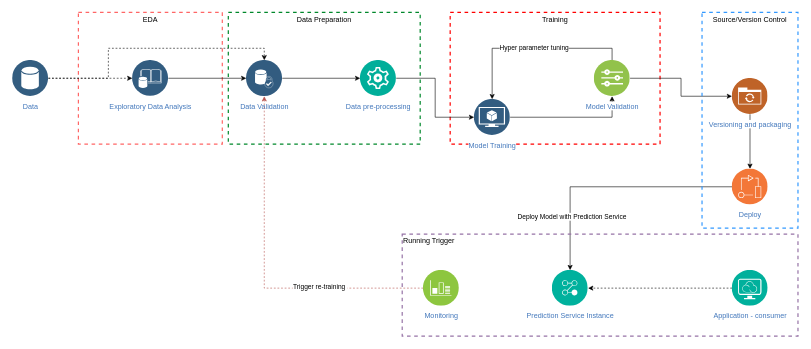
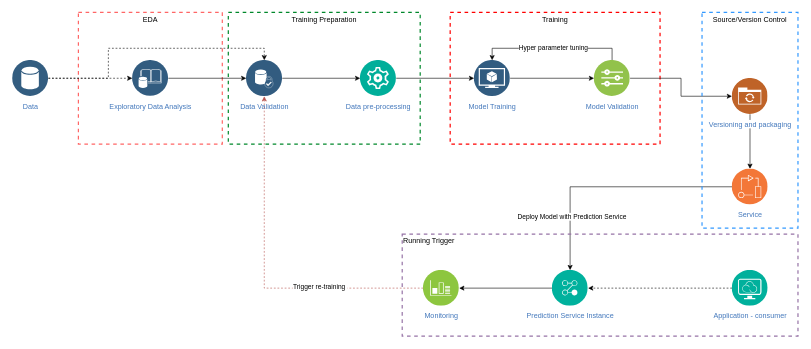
(324, 20) -> (324, 20)
(492, 117) -> (492, 78)
(751, 215) -> (751, 215)
none -> (464, 288)
